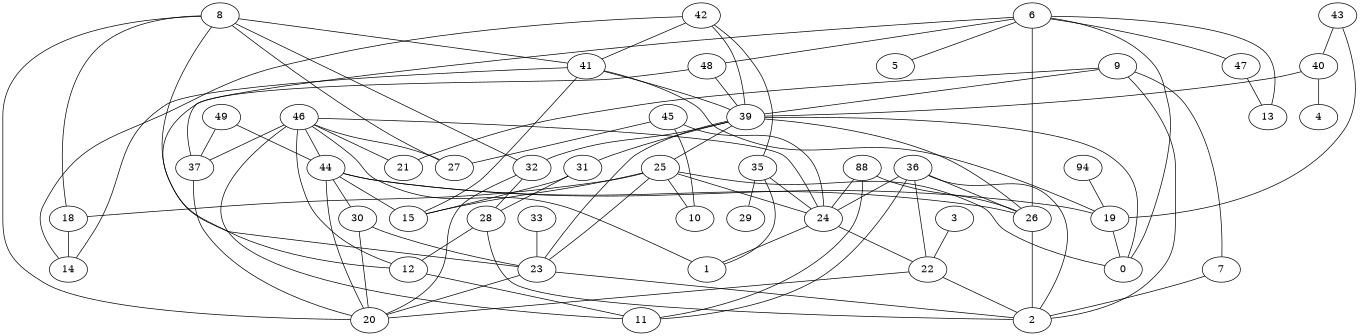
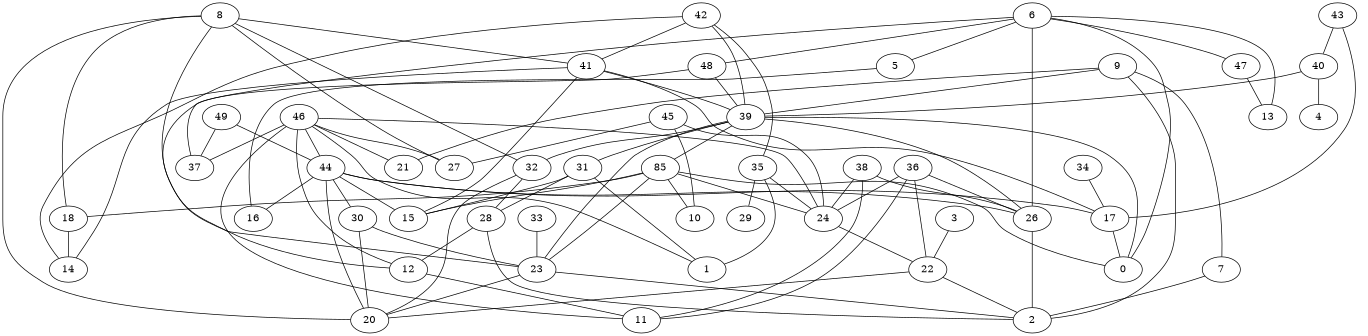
(660, 168) -> (660, 168)
(862, 168) -> (862, 168)
(1083, 168) -> (1083, 168)
(1048, 197) -> none
none -> (253, 219)
(1110, 219) -> (1110, 219)
(769, 242) -> (645, 219)
(248, 272) -> none
